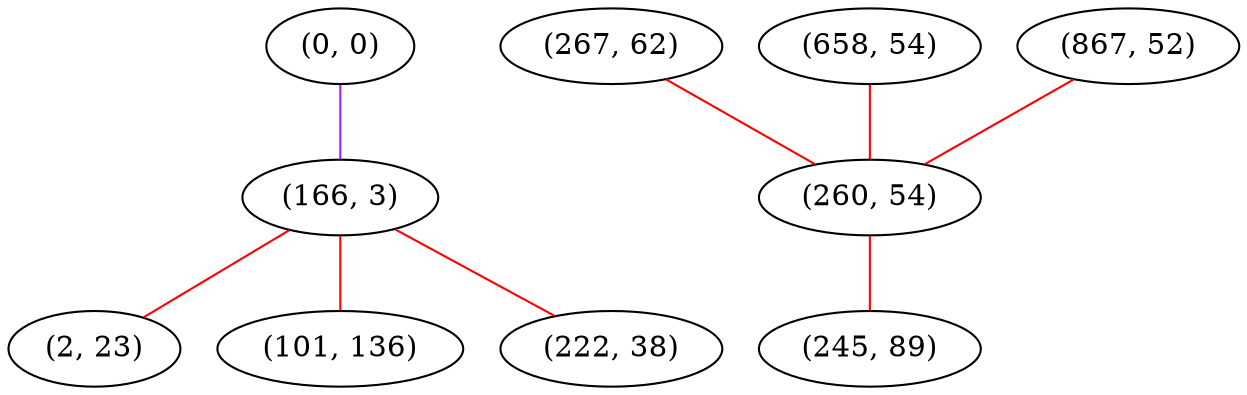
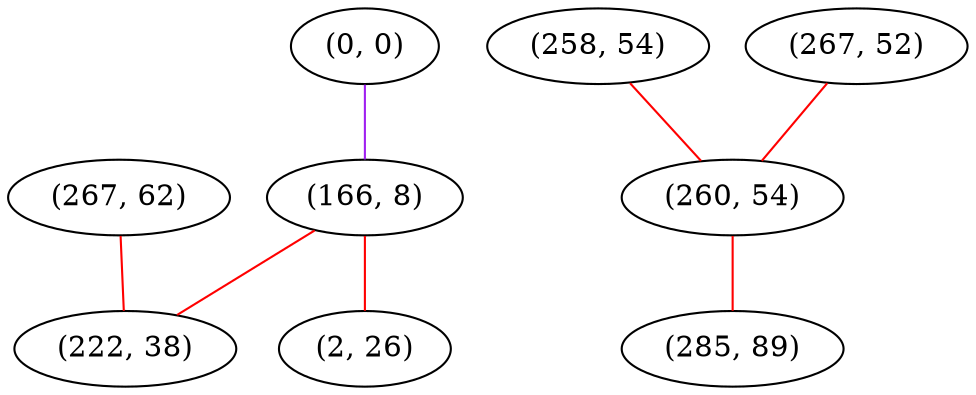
(870, 46) -> (598, 46)
(1128, 46) -> (857, 46)
(741, 122) -> (122, 273)
(340, 198) -> (365, 198)
(94, 349) -> (365, 349)
(340, 349) -> none
(870, 349) -> (733, 349)
